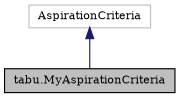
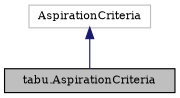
(90, 81) -> (90, 81)
